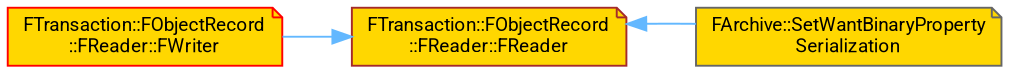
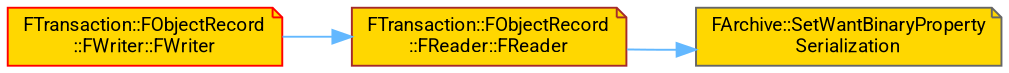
(671, 24) -> (652, 50)
(145, 37) -> (145, 37)
